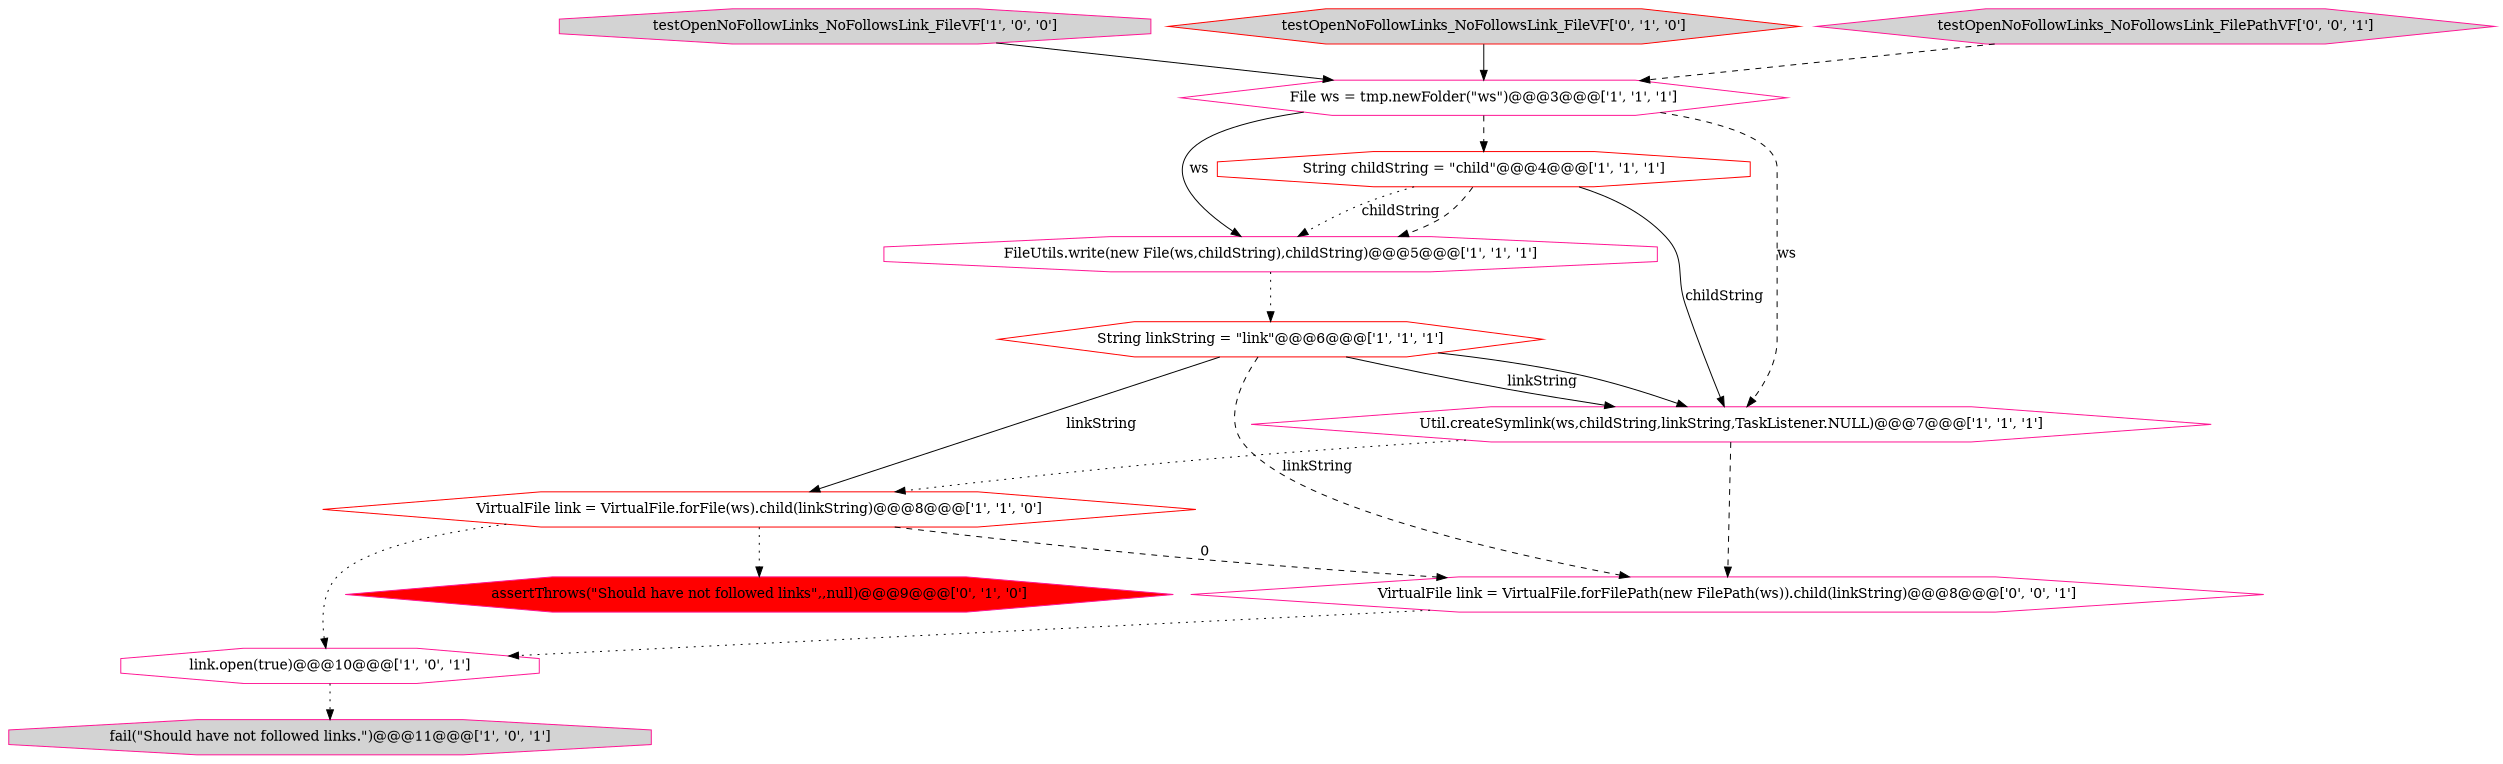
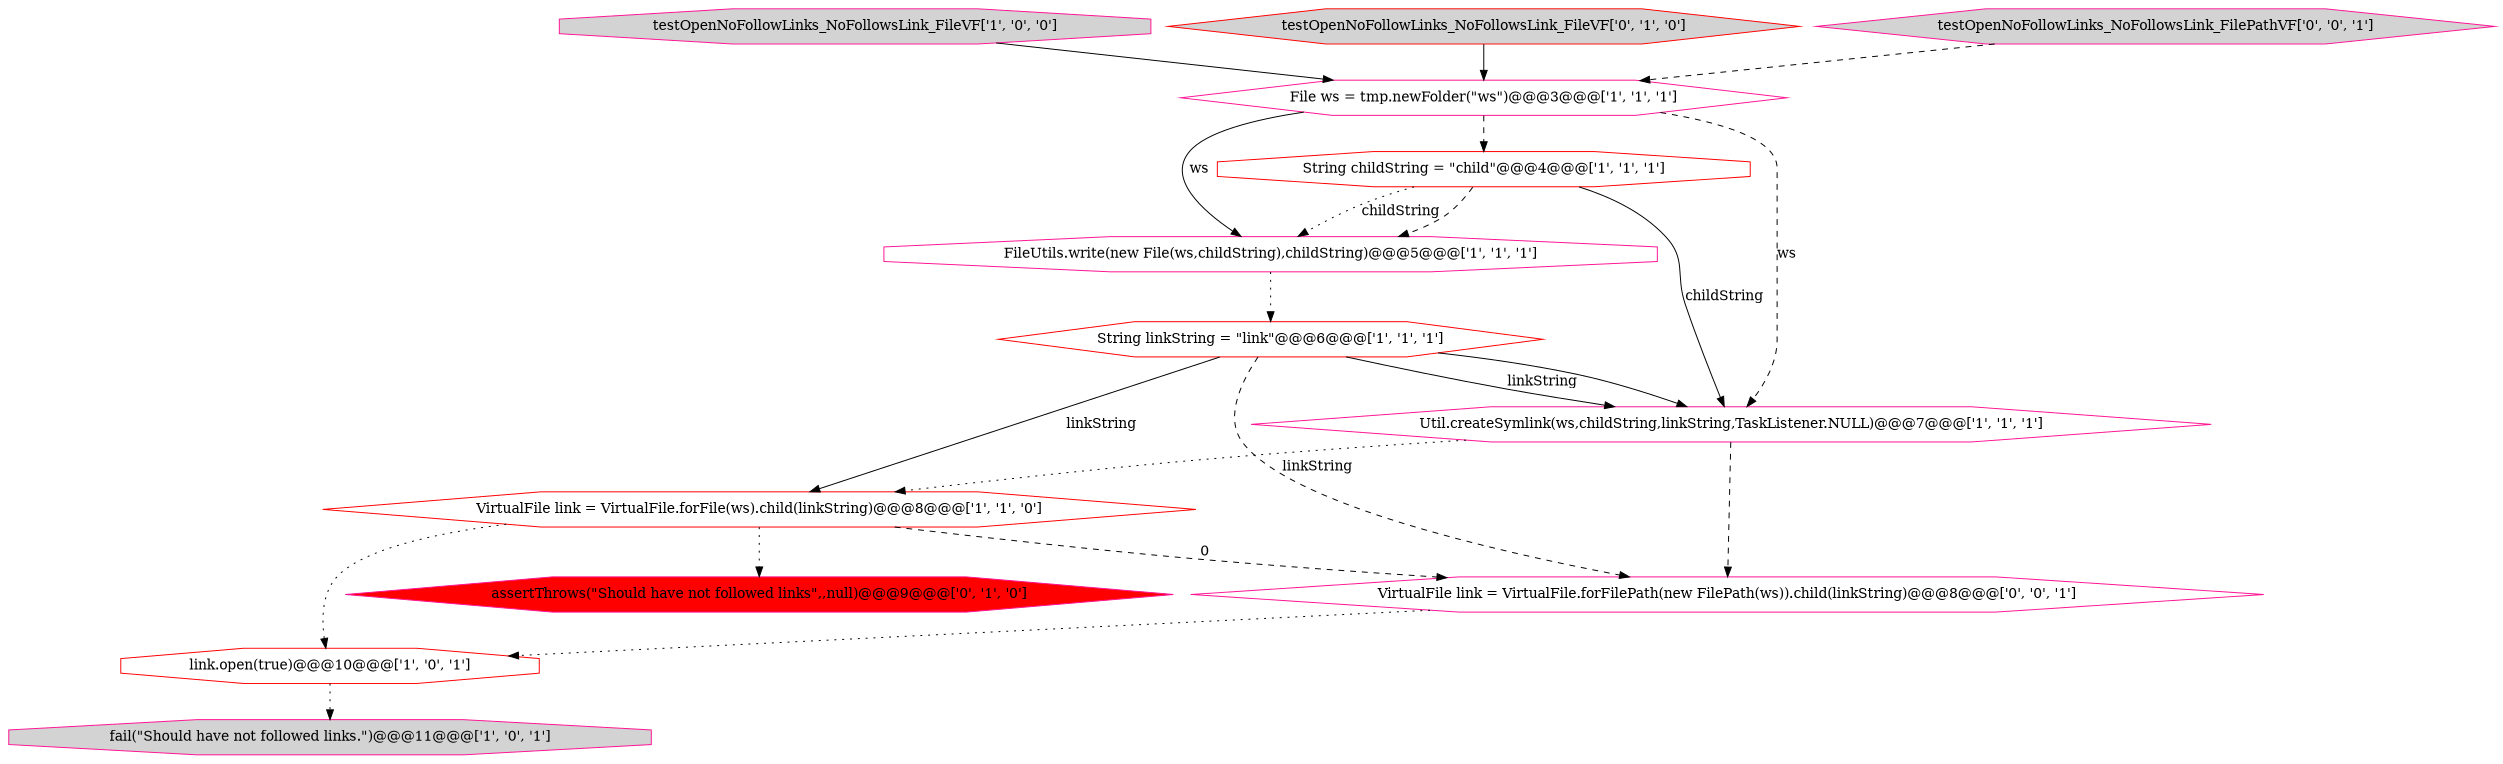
(330, 666) -> (330, 666)
